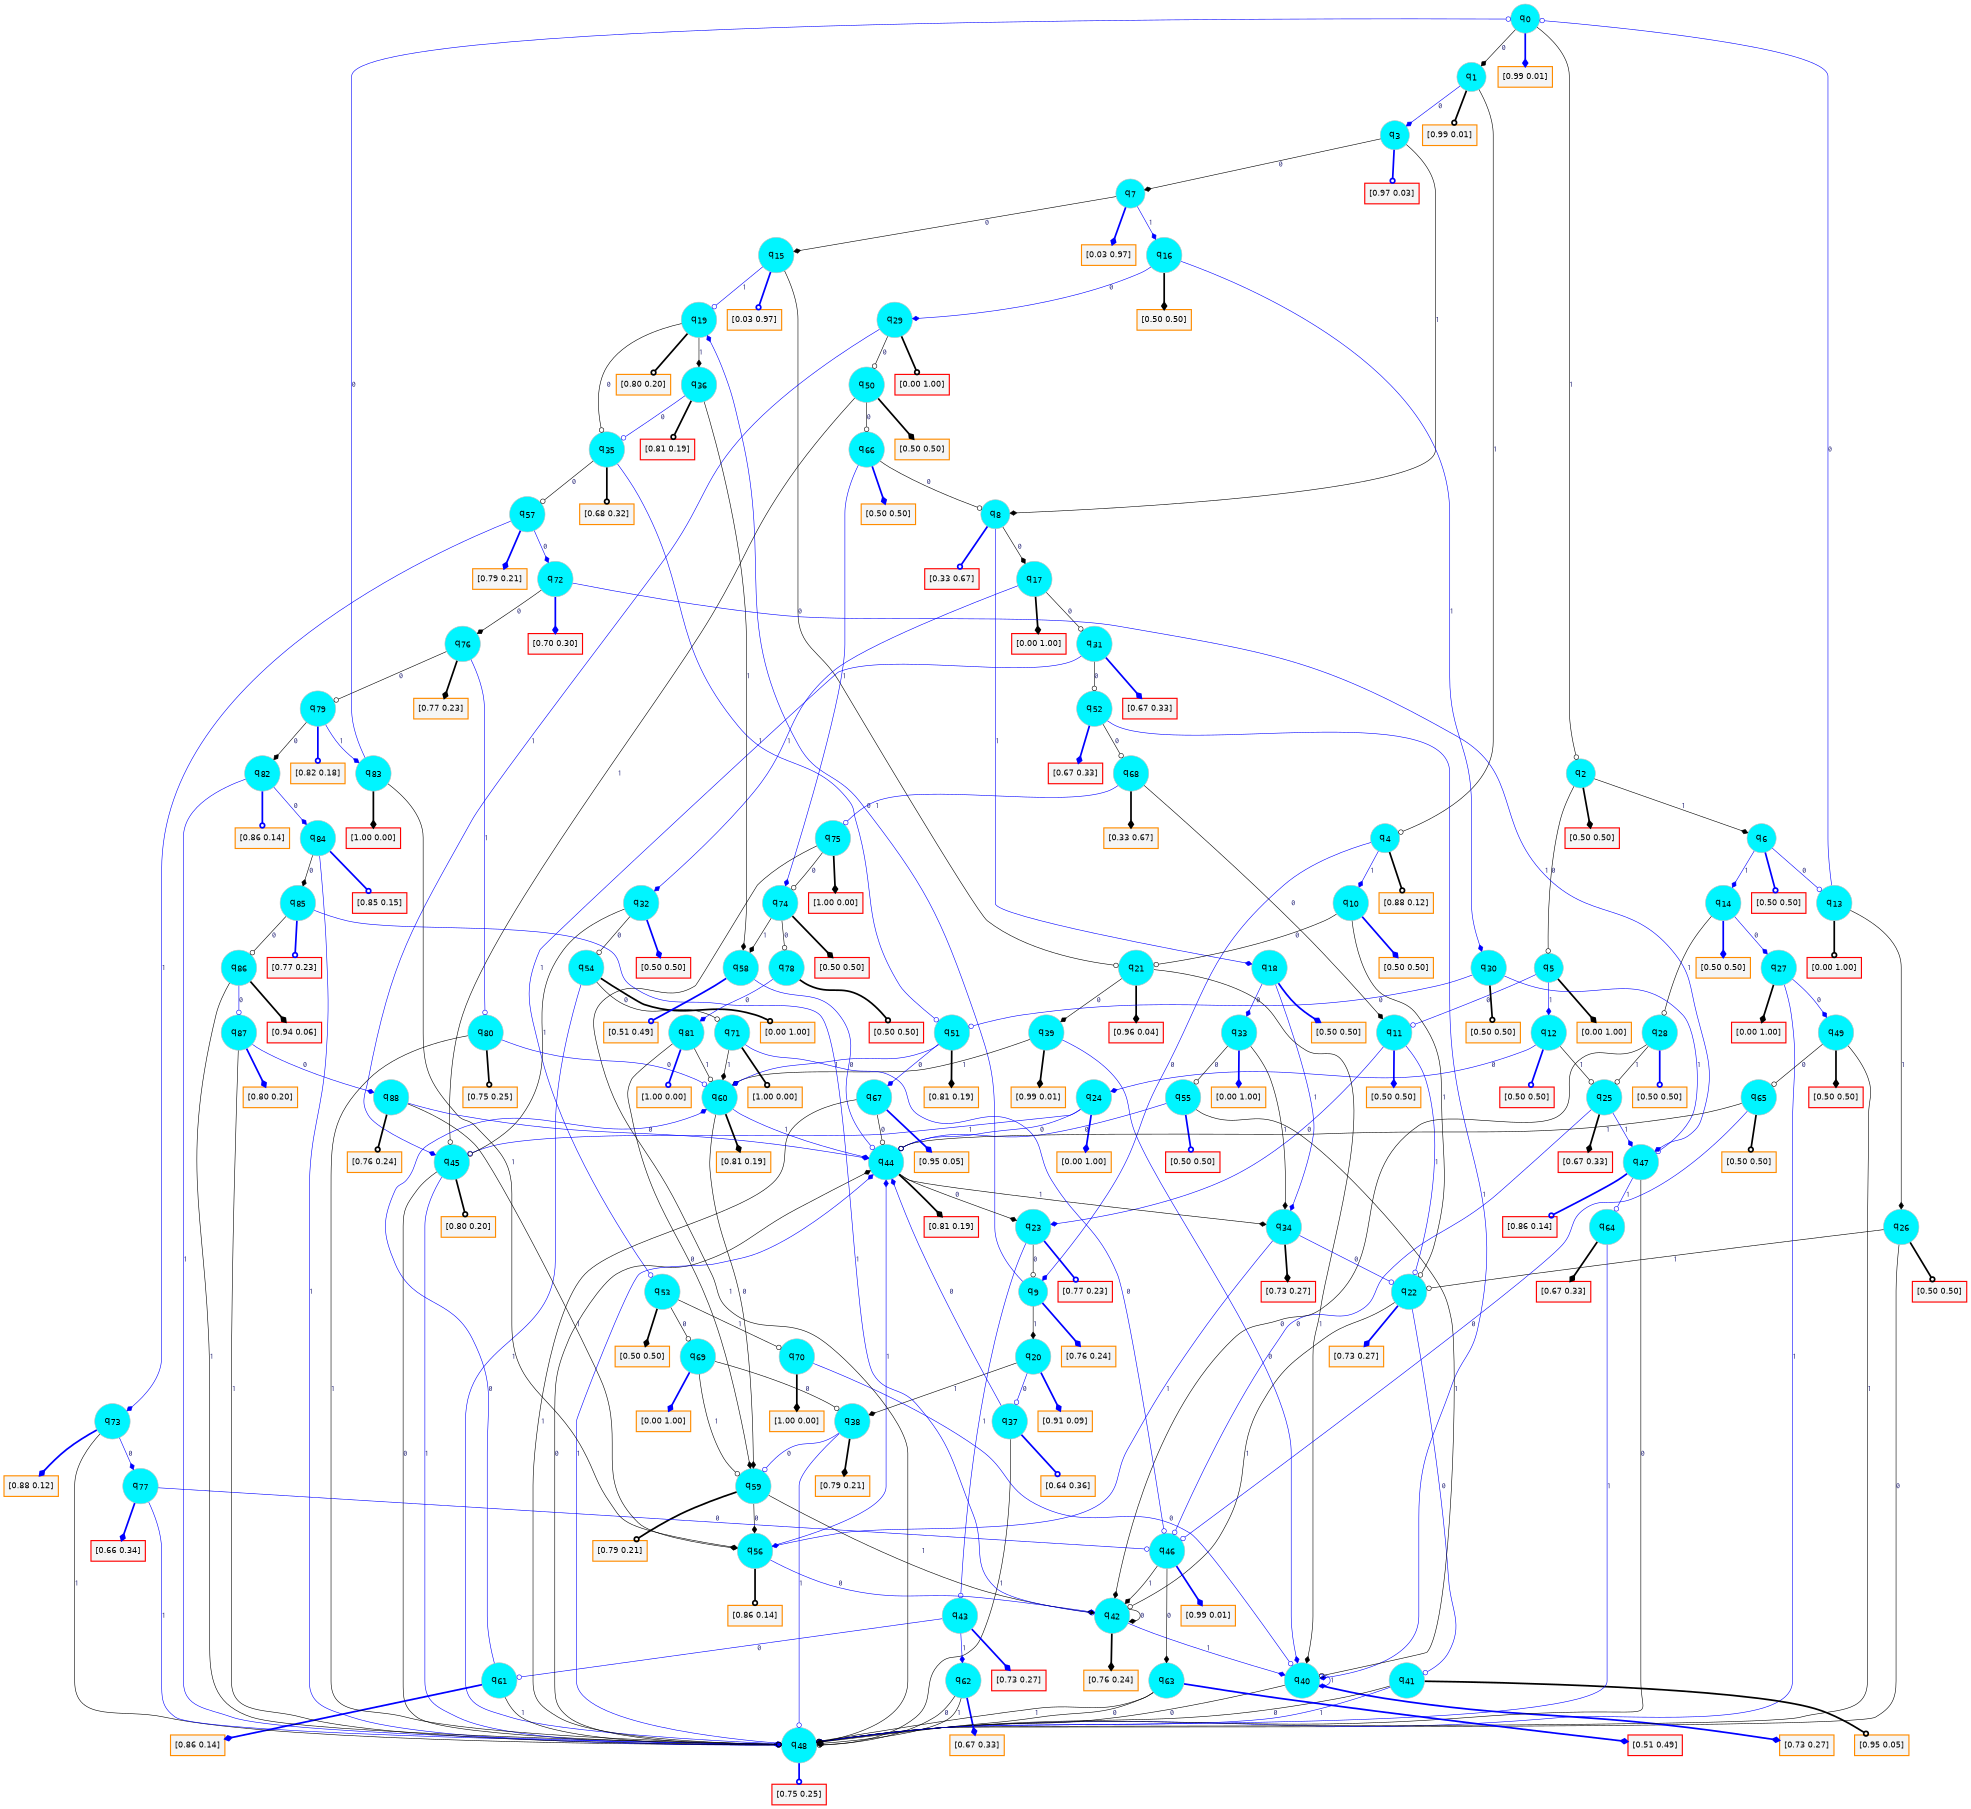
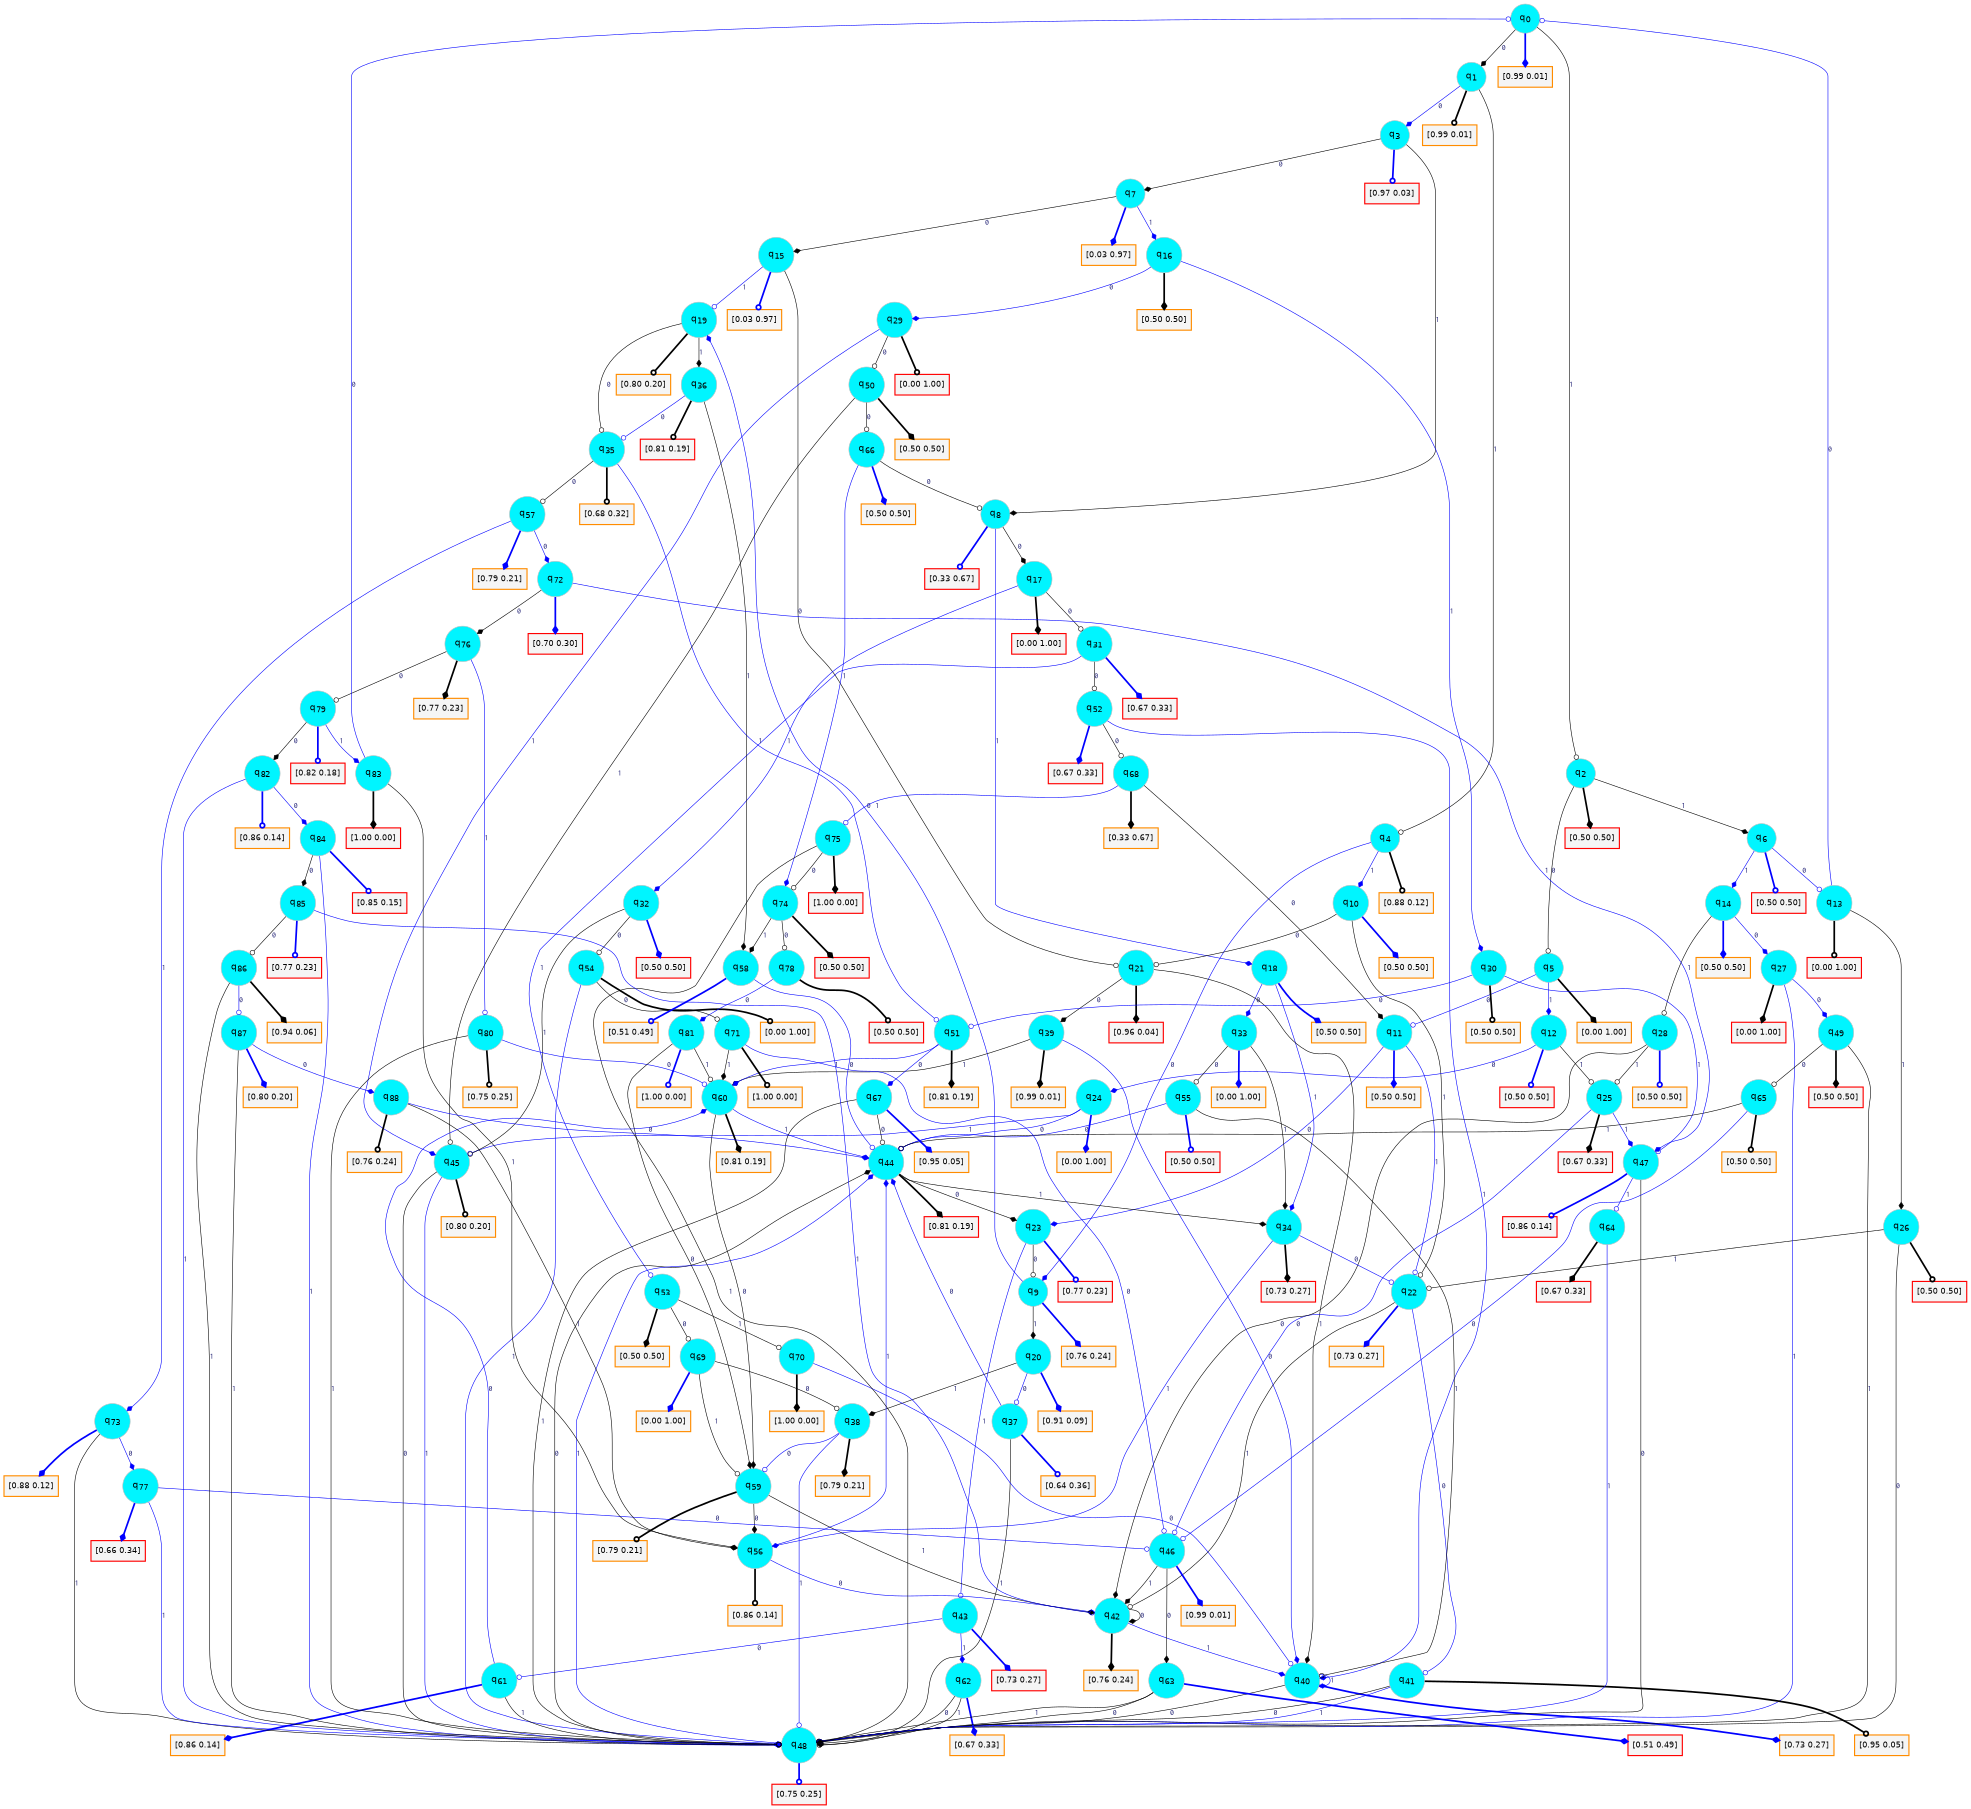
(318, 773) -> (318, 773)
(294, 1033) -> (294, 1033)
